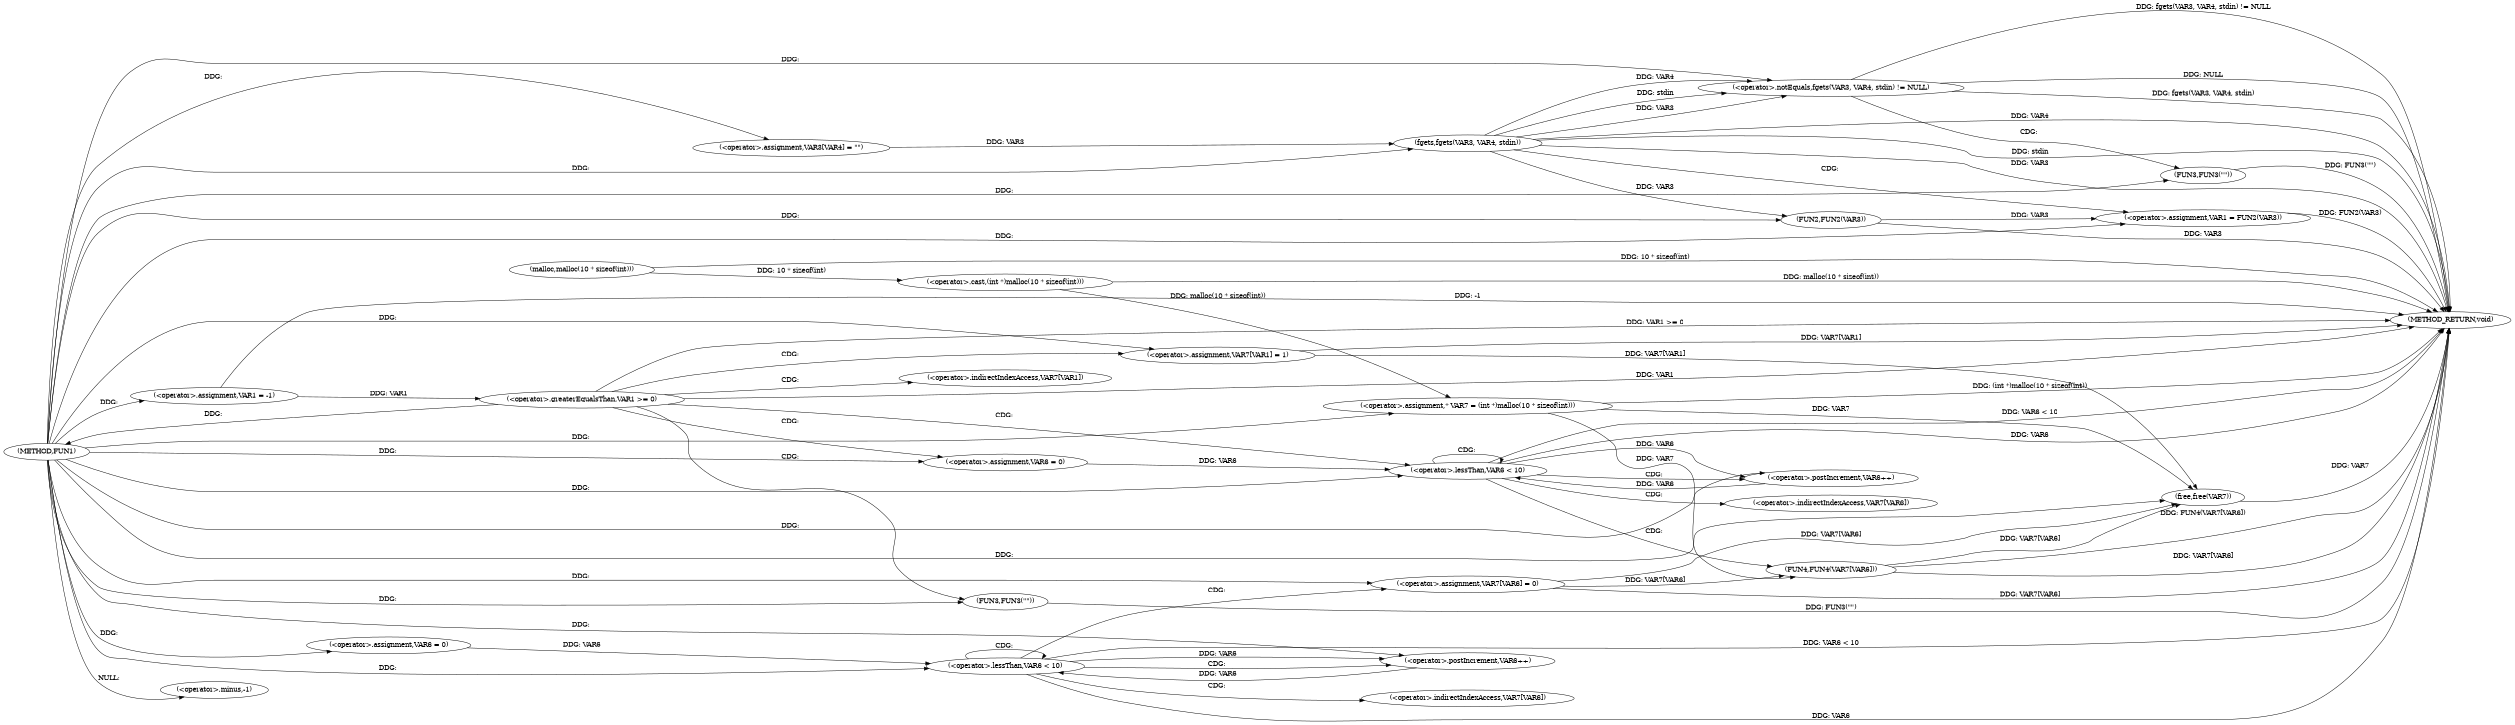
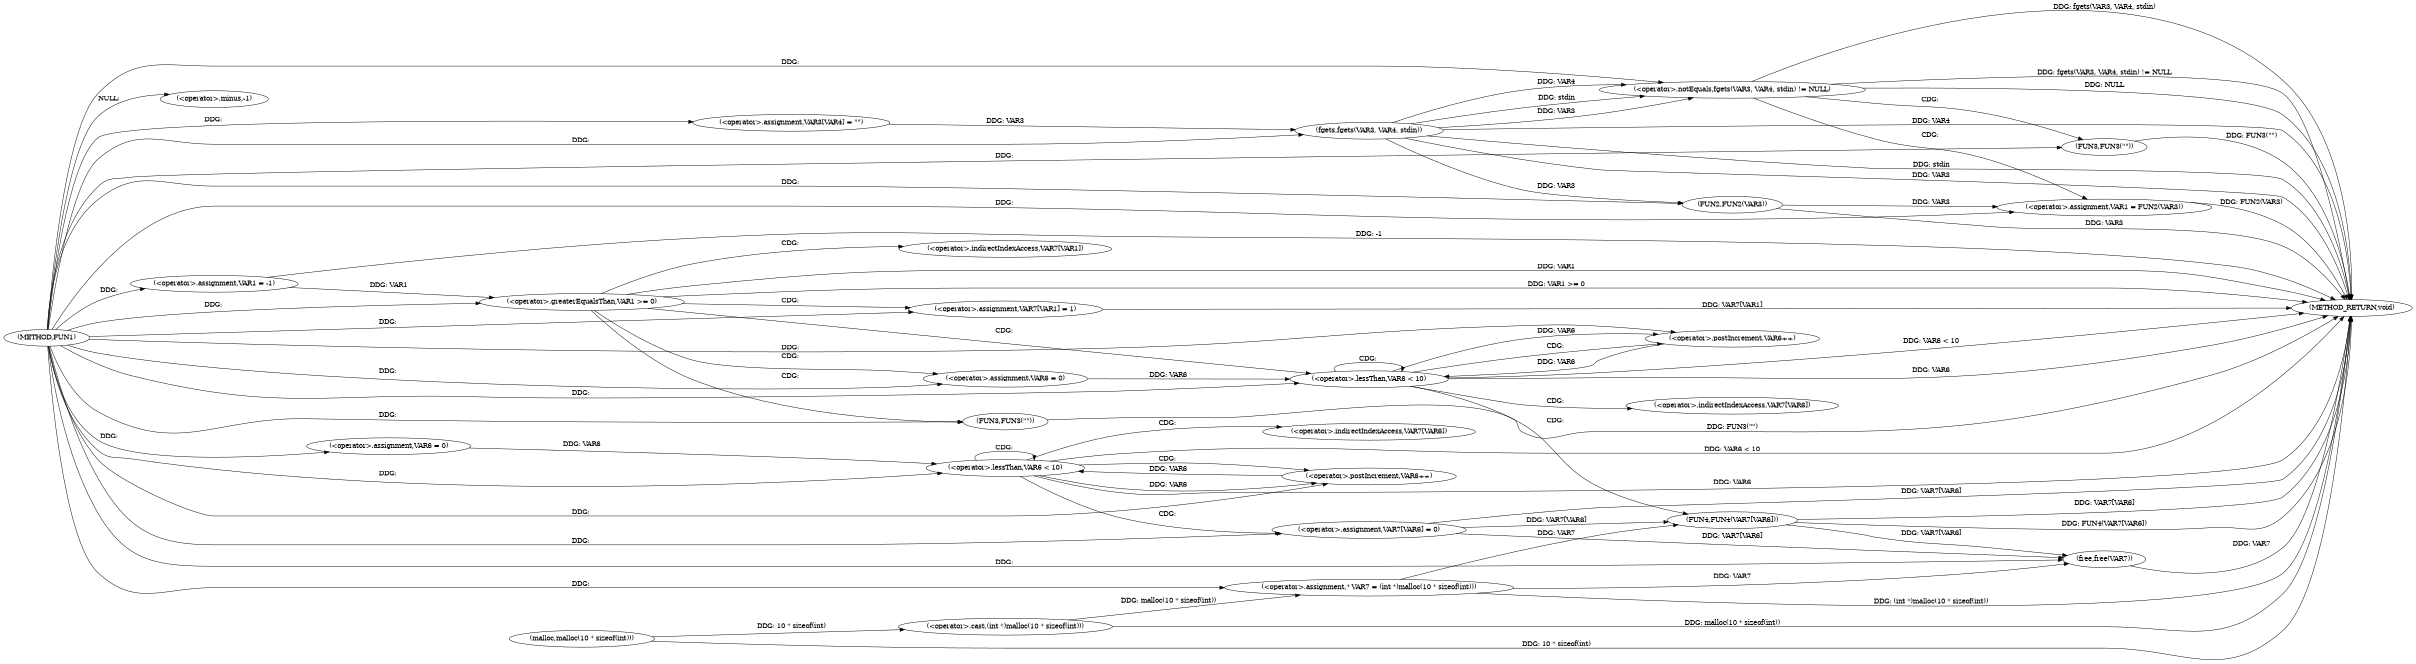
(1818, 184) -> (1910, 146)
(1775, 361) -> none
(283, 418) -> (271, 309)
